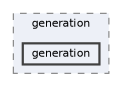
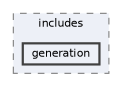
(61, 24) -> (61, 24)
